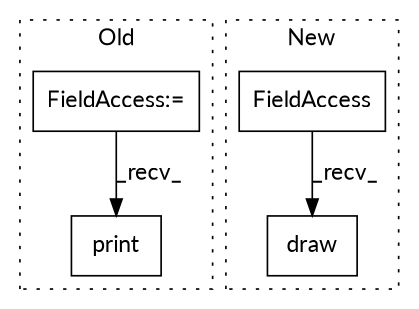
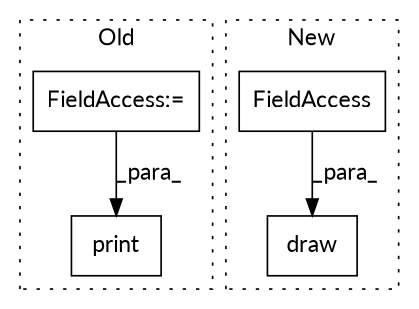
(150, 174) -> (150, 174)
(346, 174) -> (346, 174)
